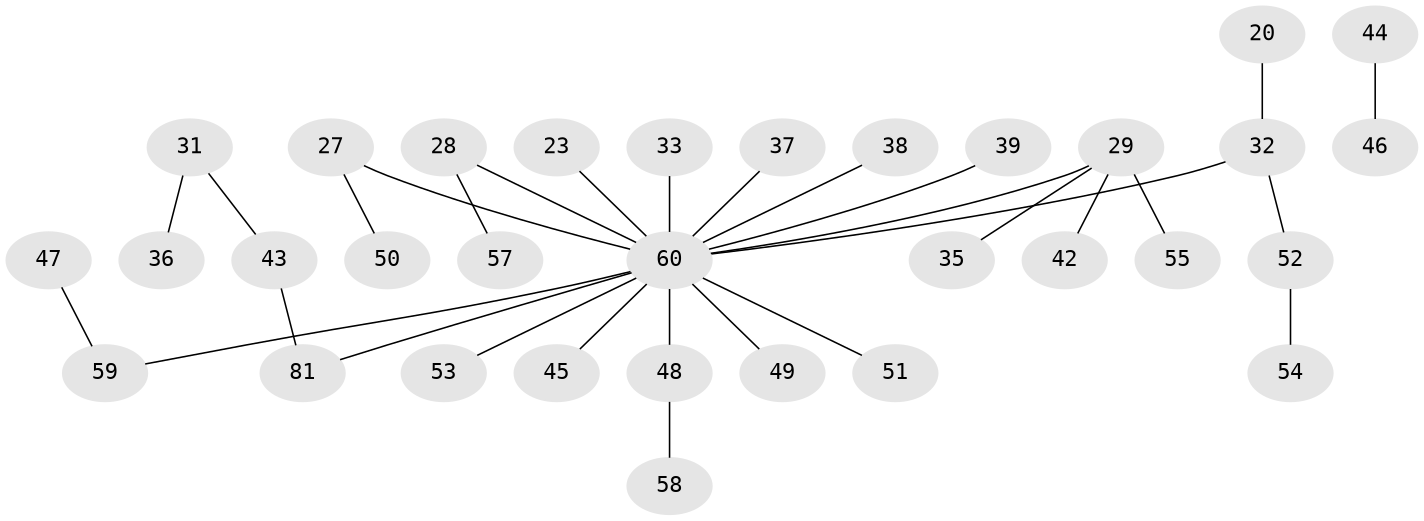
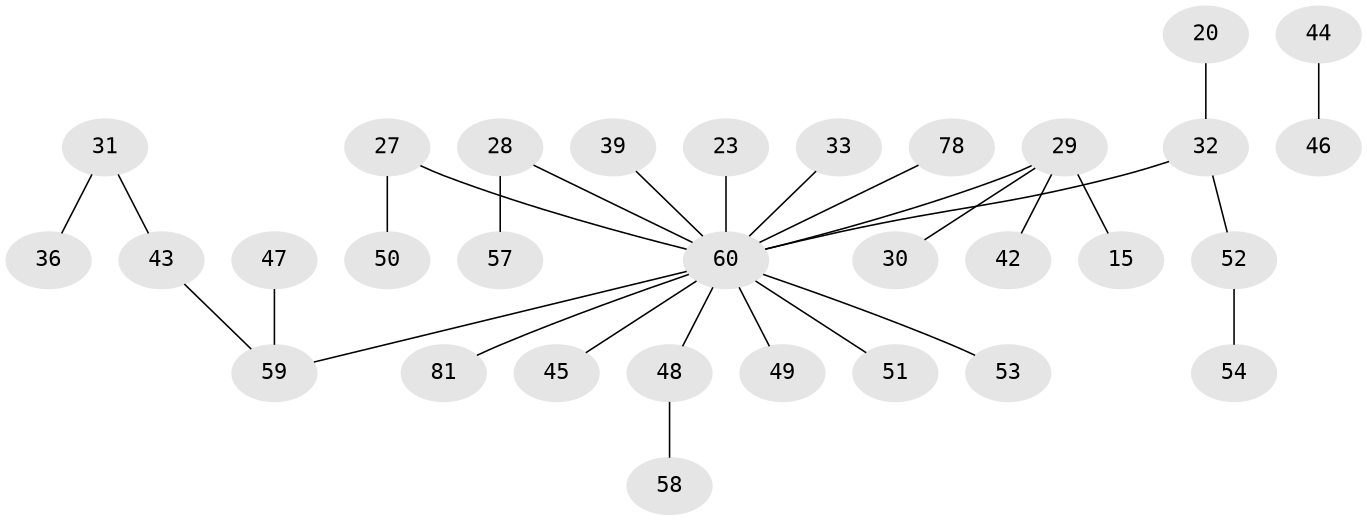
(782, 147) -> none
(895, 147) -> (952, 147)
(952, 260) -> (895, 260)
(1178, 260) -> (1121, 260)
(289, 317) -> (218, 317)
